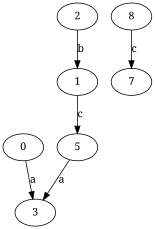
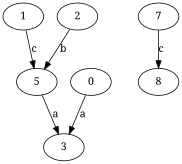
(77, 45) -> (59, 46)
(131, 45) -> (159, 45)
